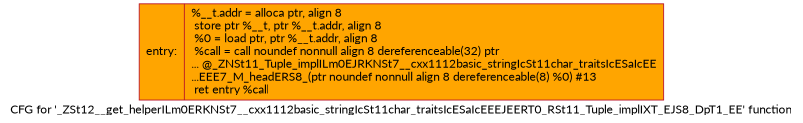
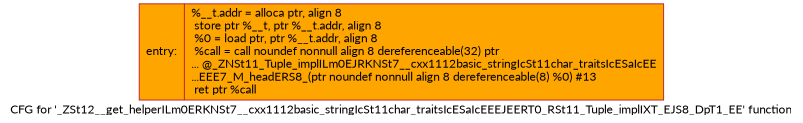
(230, 90) -> (224, 90)
